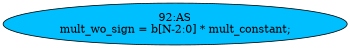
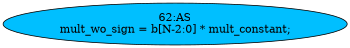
(175, 24) -> (175, 24)
